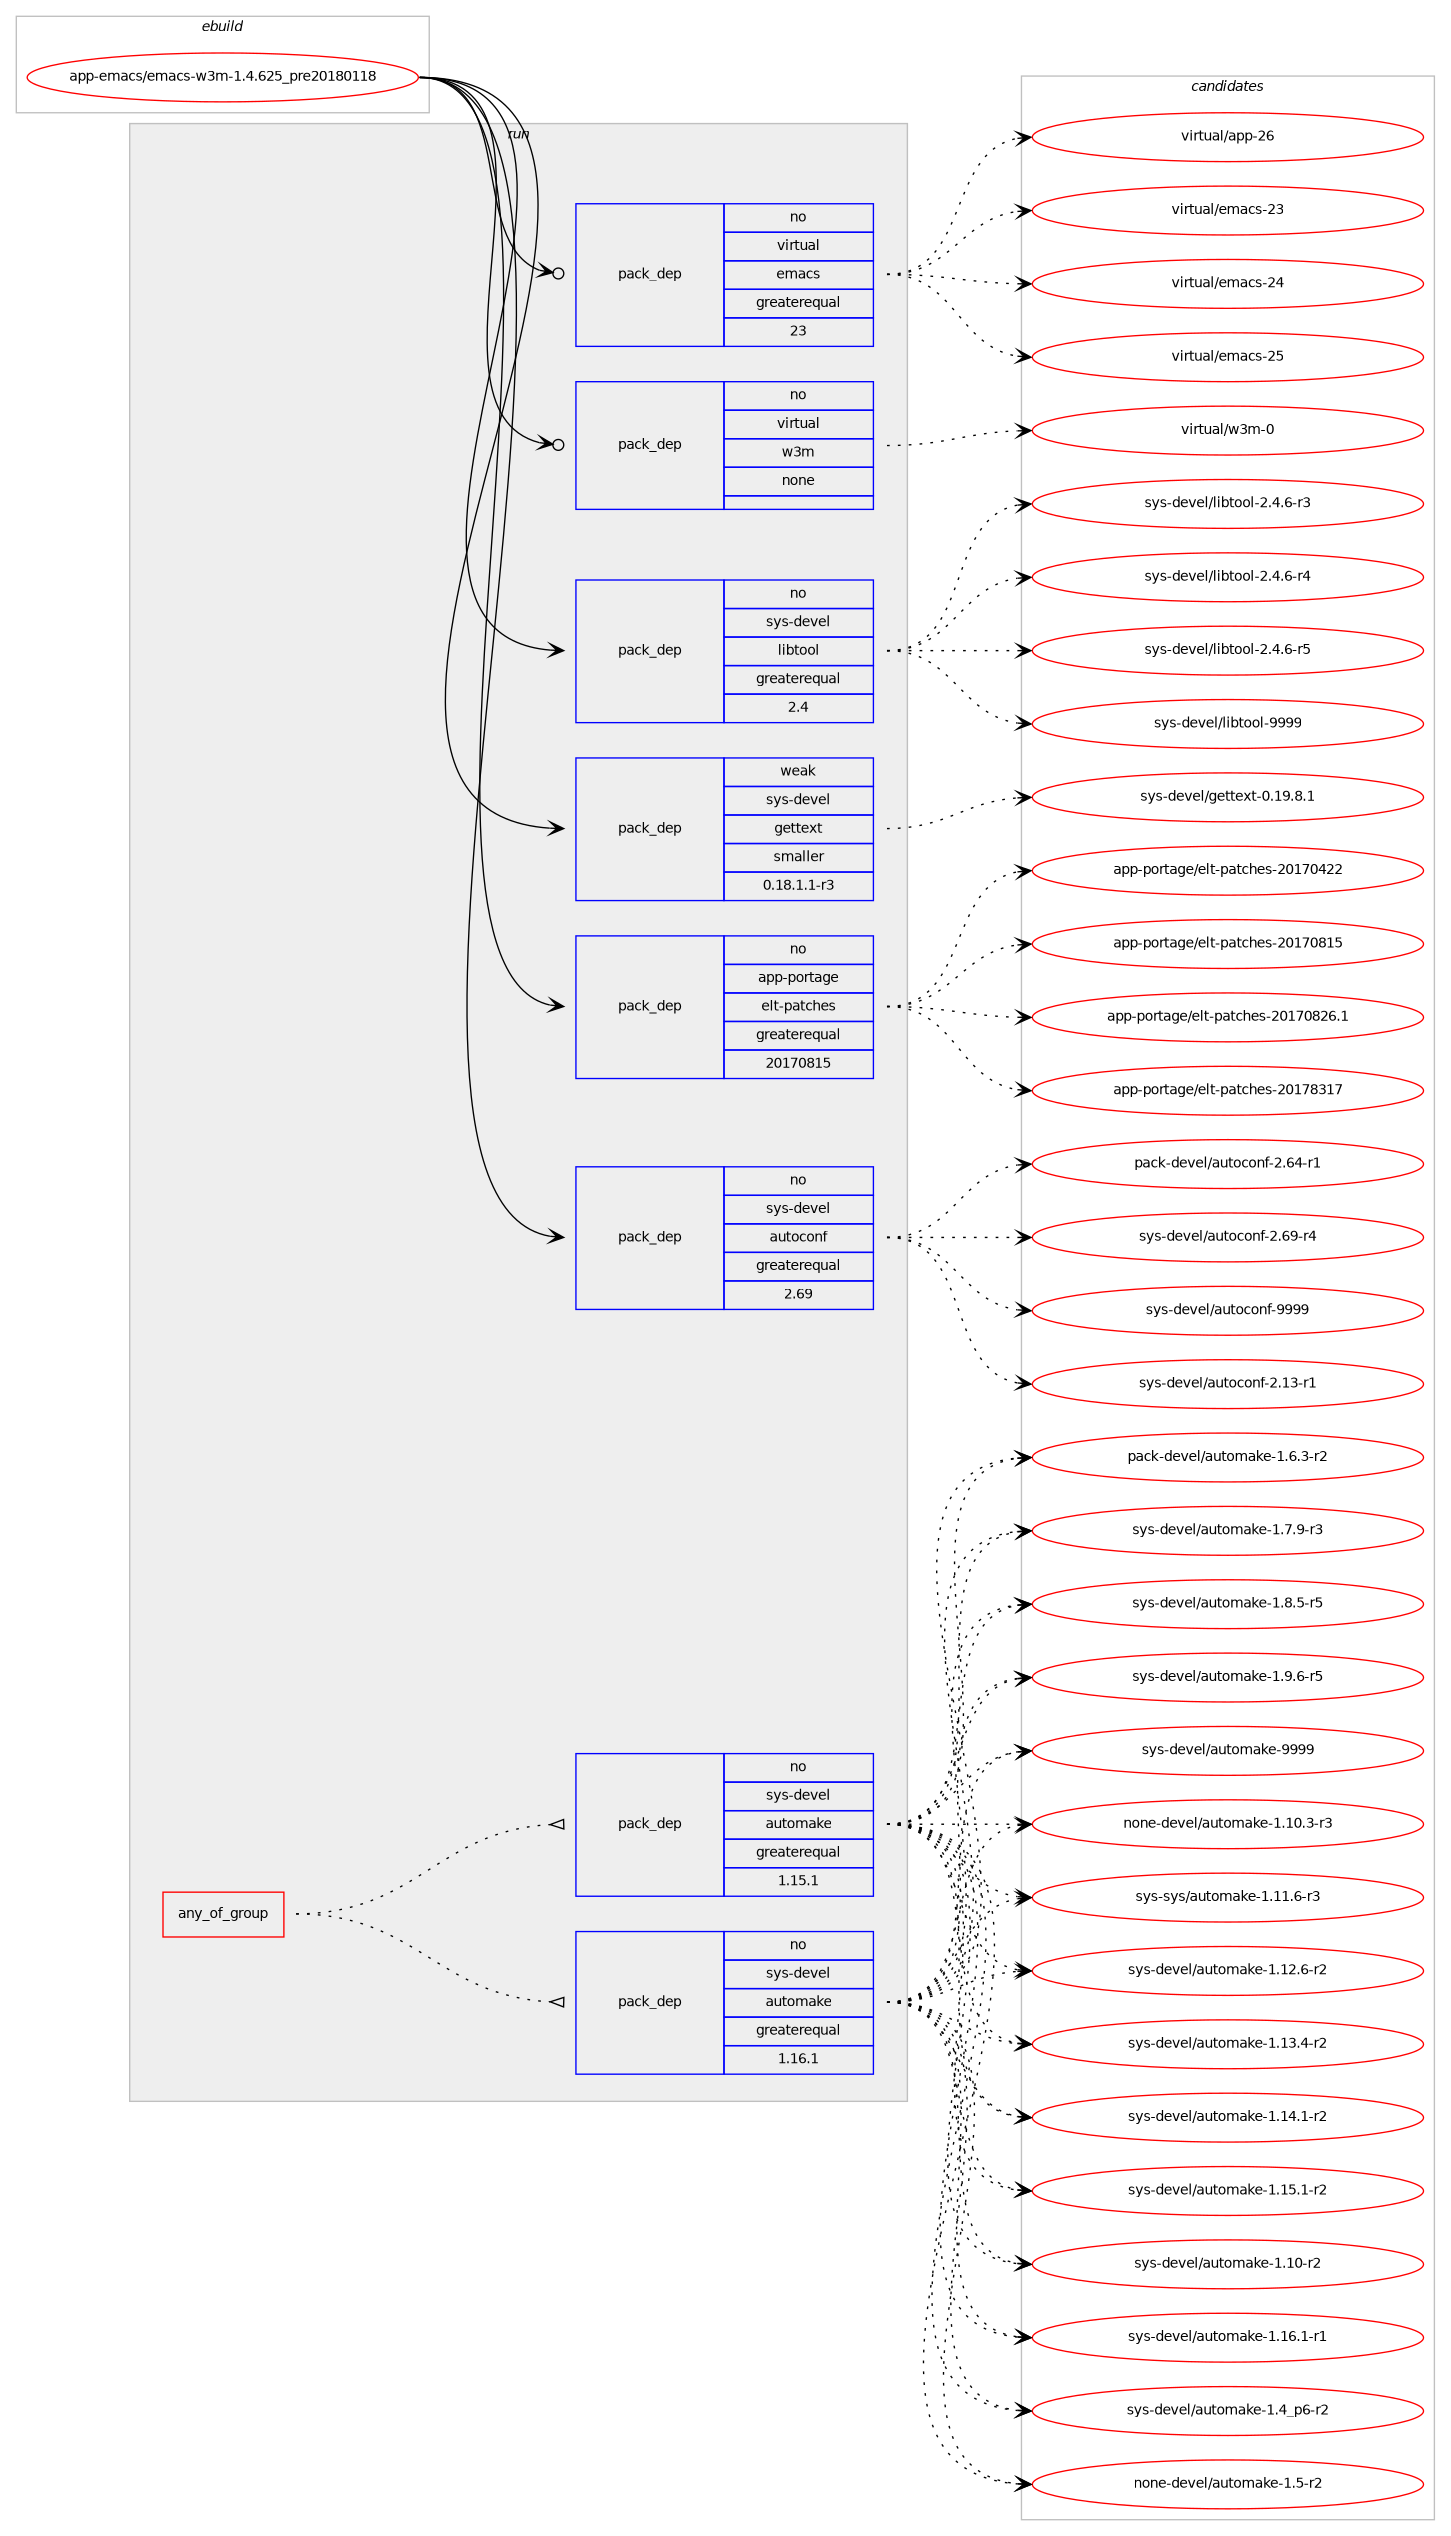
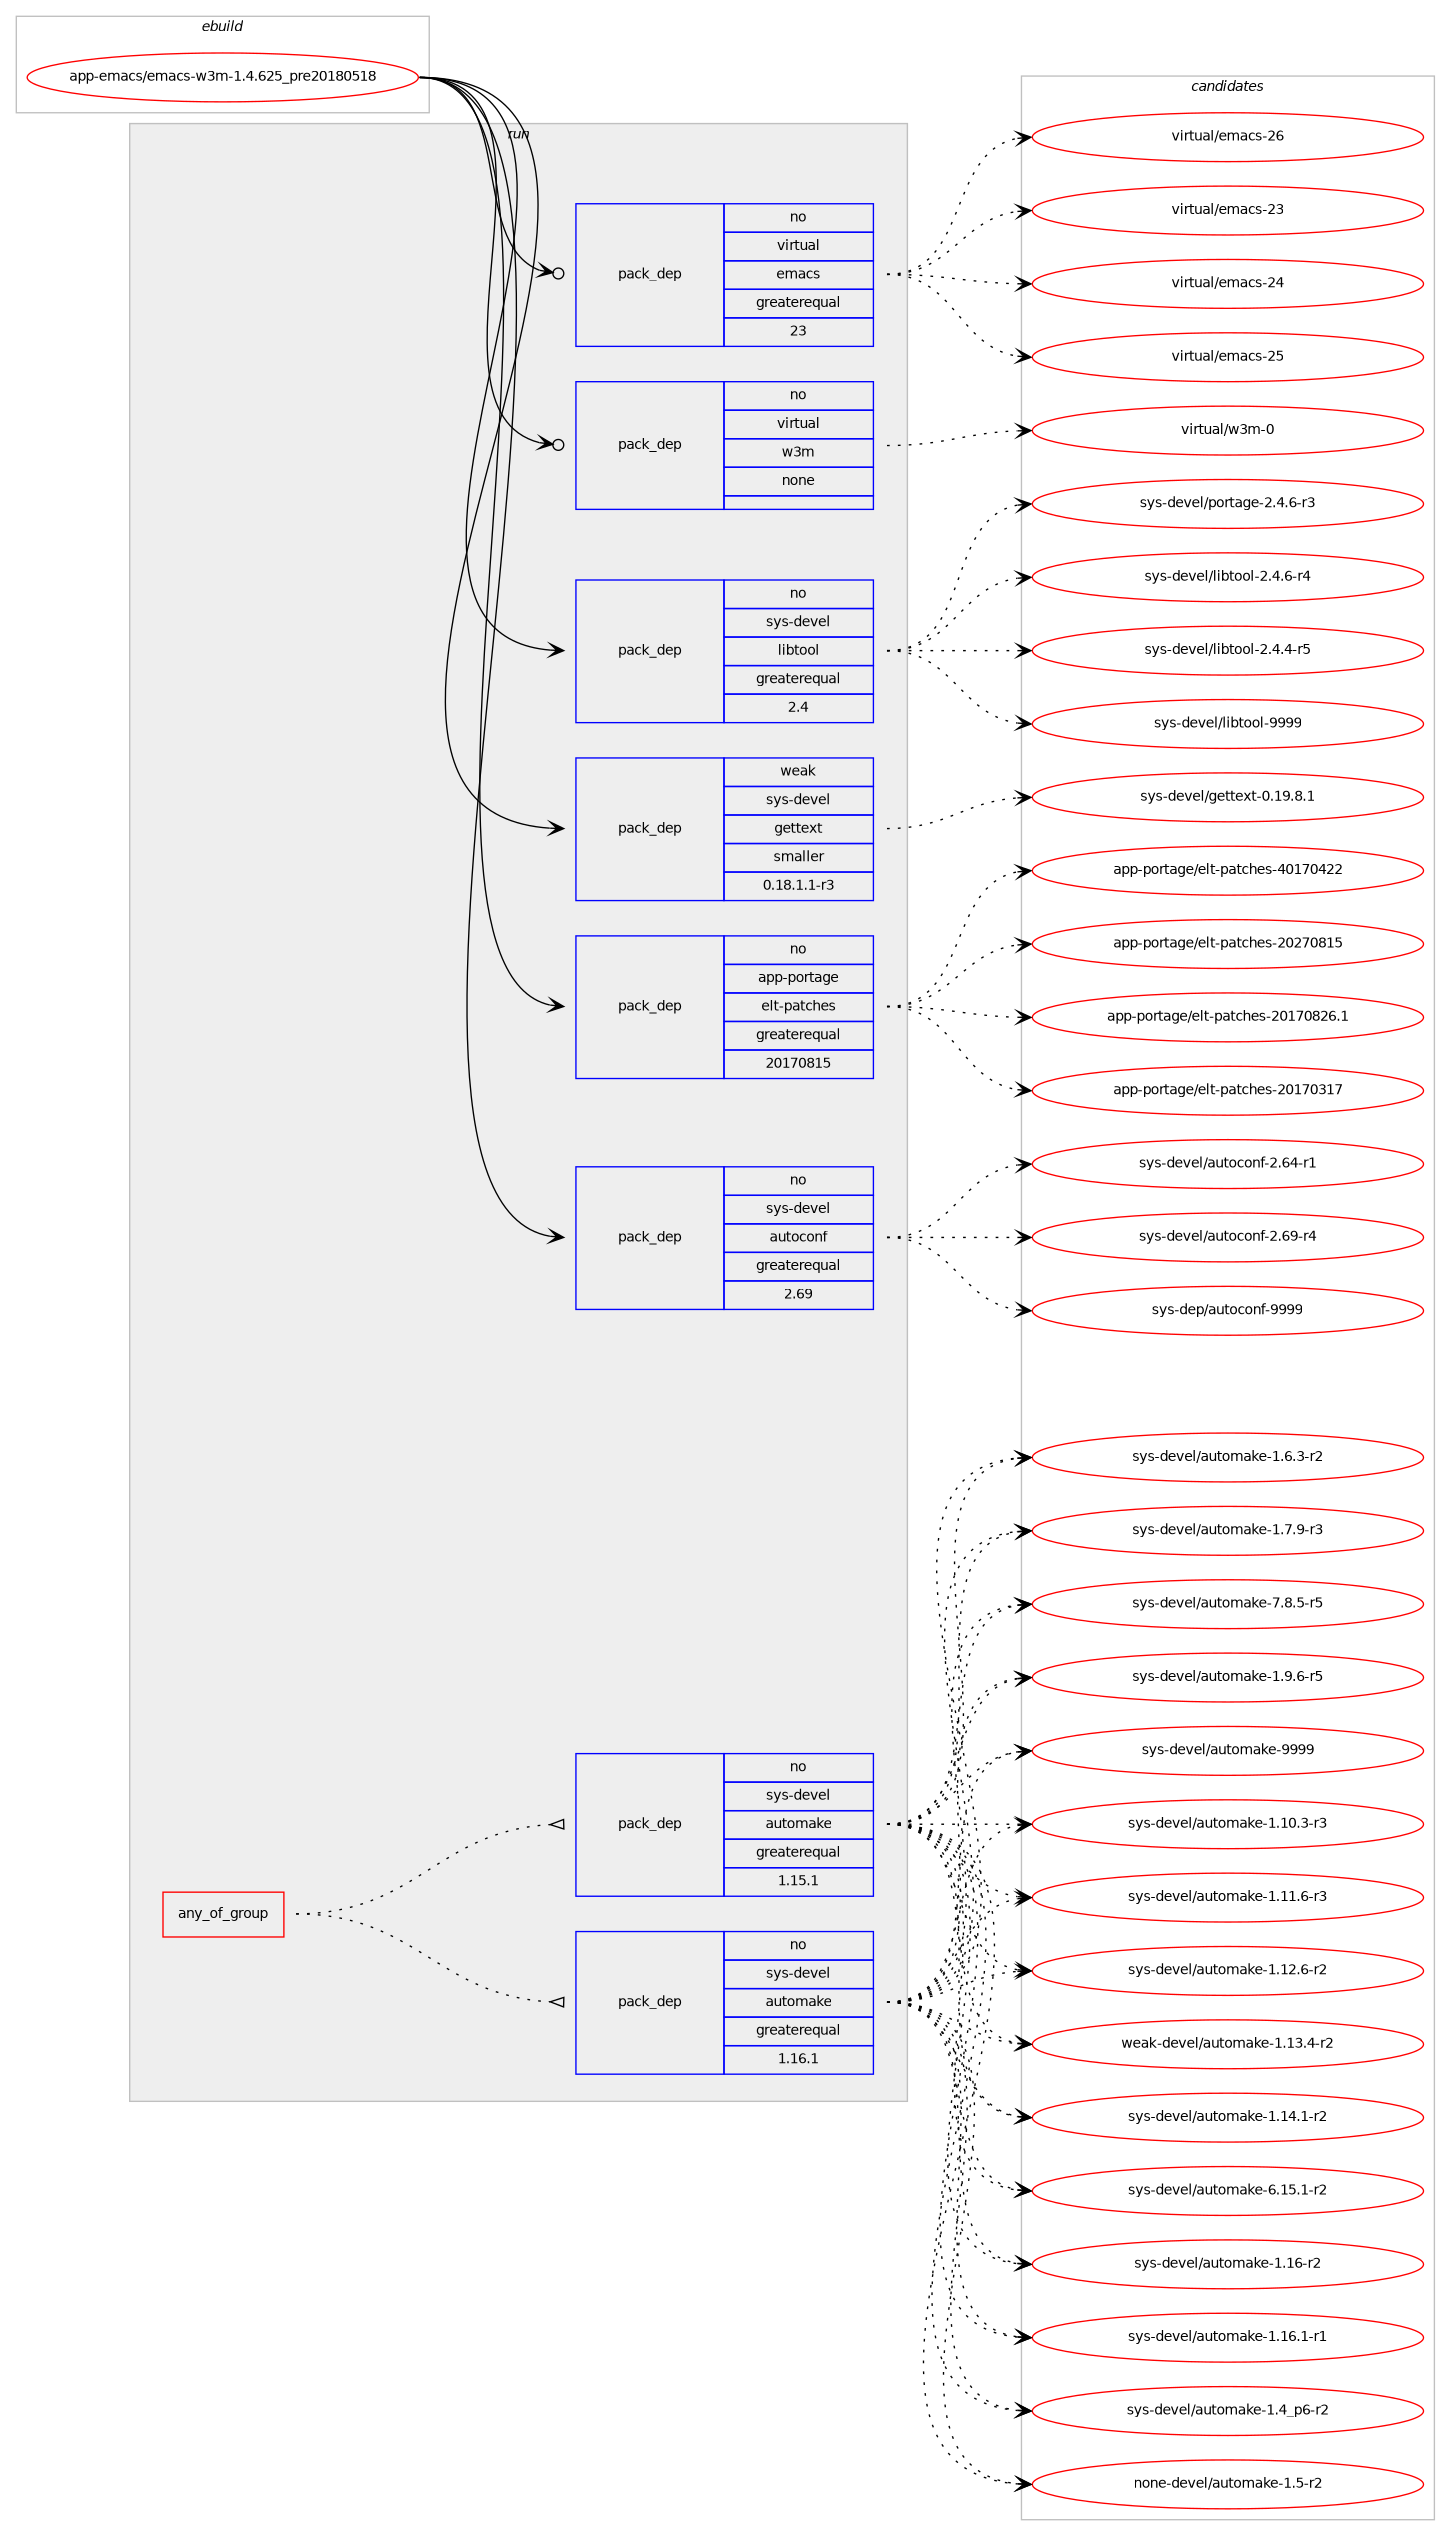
(223, 77) -> (223, 77)
(1228, 137) -> (1228, 137)
(1228, 504) -> (1228, 504)
(1228, 651) -> (1228, 651)
(1228, 871) -> (1228, 871)
(1228, 944) -> (1228, 944)
(1228, 1091) -> (1228, 1091)
(1228, 1164) -> (1228, 1164)
(1228, 1311) -> (1228, 1311)
(1228, 1384) -> none
(1228, 1457) -> (1228, 1457)
(1228, 1604) -> (1228, 1604)
(1228, 1824) -> (1228, 1824)
(1228, 1898) -> (1228, 1898)
(1228, 2044) -> (1228, 2044)
(1228, 2191) -> (1228, 2191)
(1228, 2264) -> (1228, 2264)
